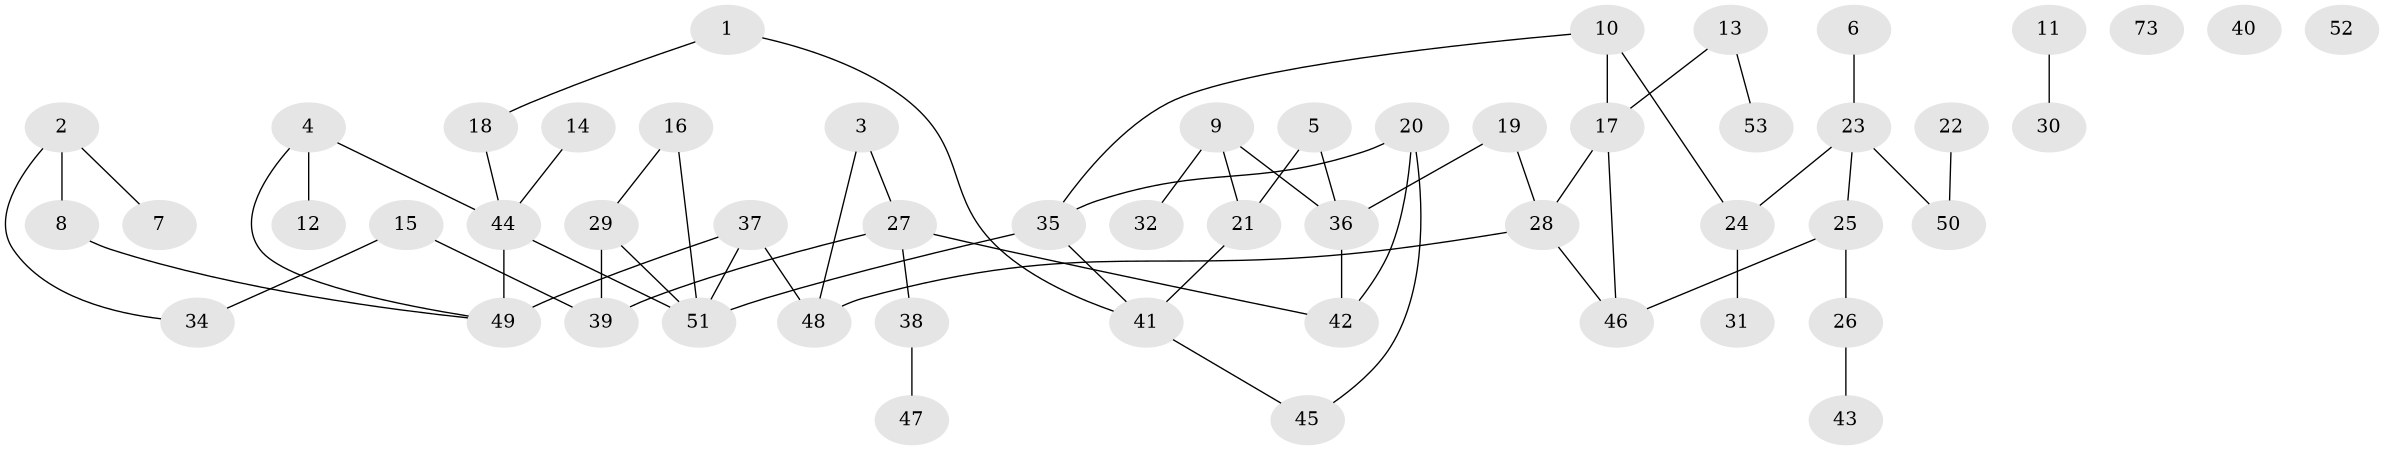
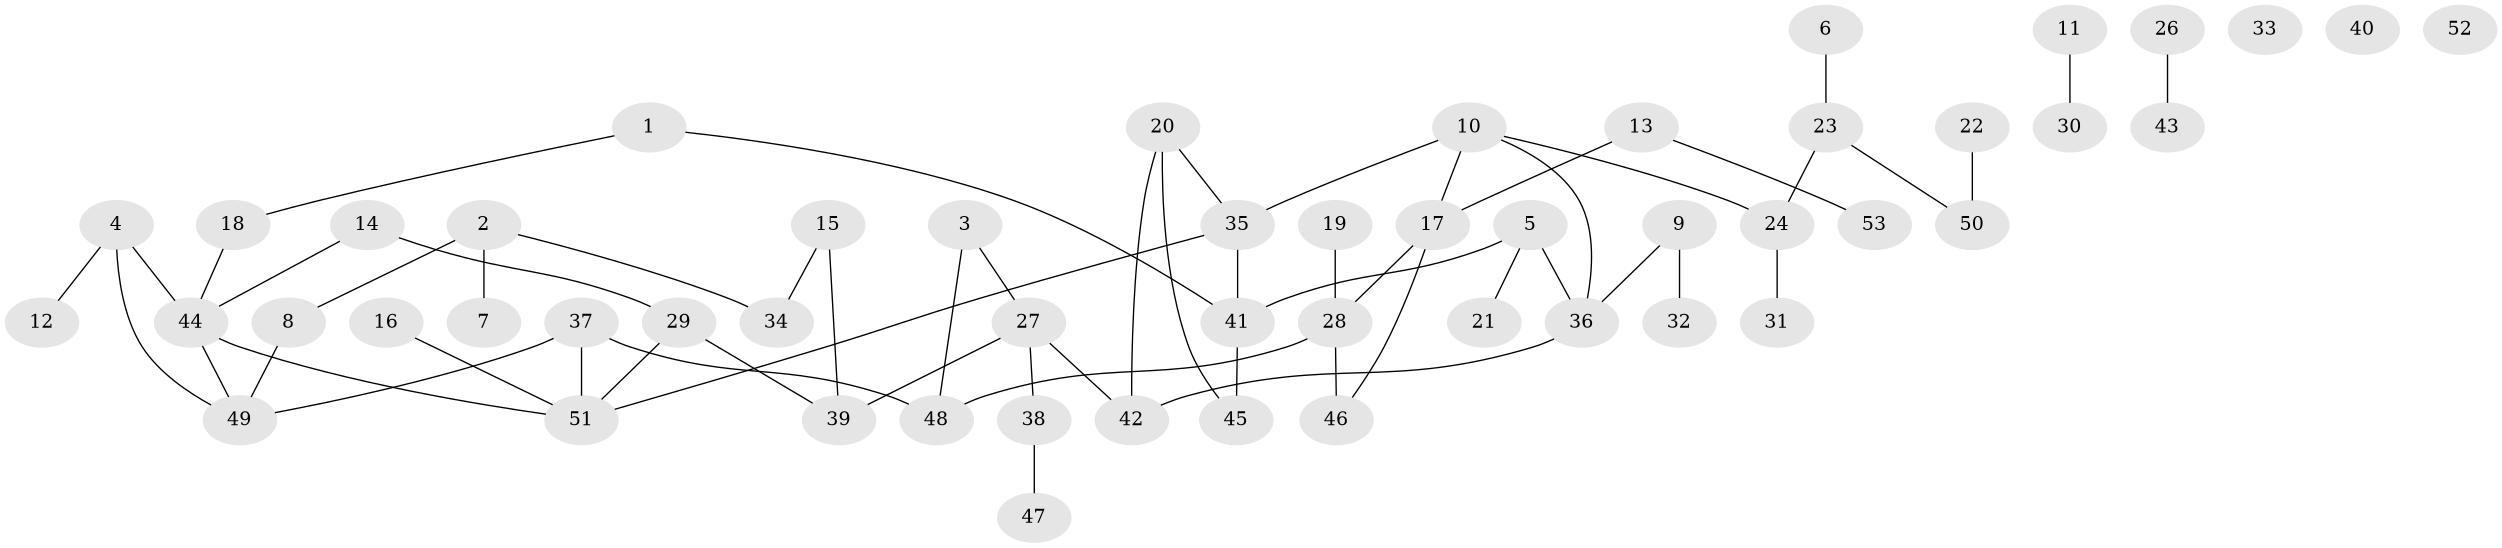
(2147, 30) -> (2265, 30)
(1228, 168) -> none
(1428, 175) -> (1579, 200)
(639, 176) -> (525, 270)
(1846, 225) -> none
(1195, 274) -> (1402, 271)
